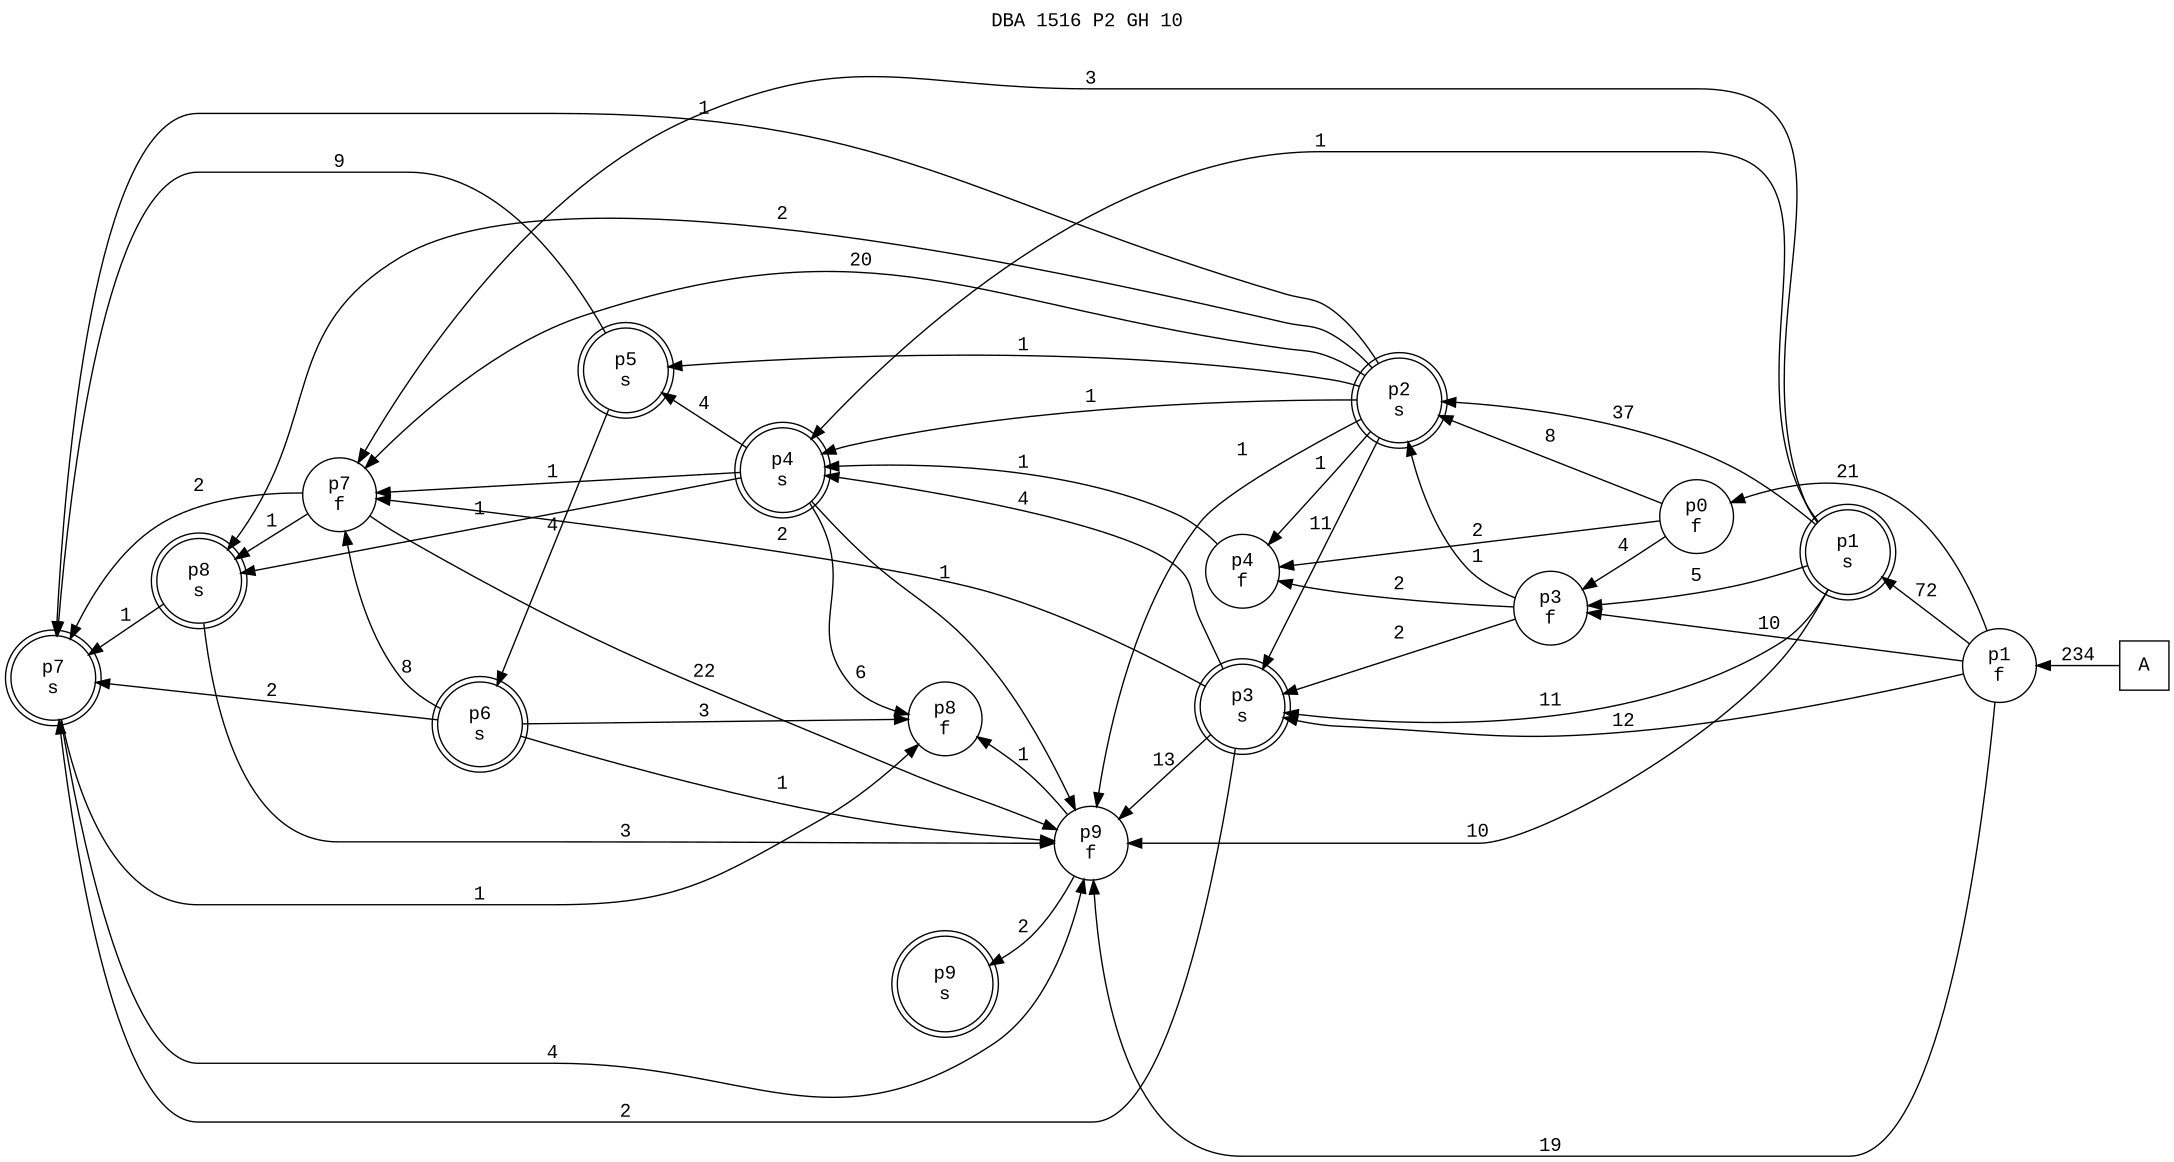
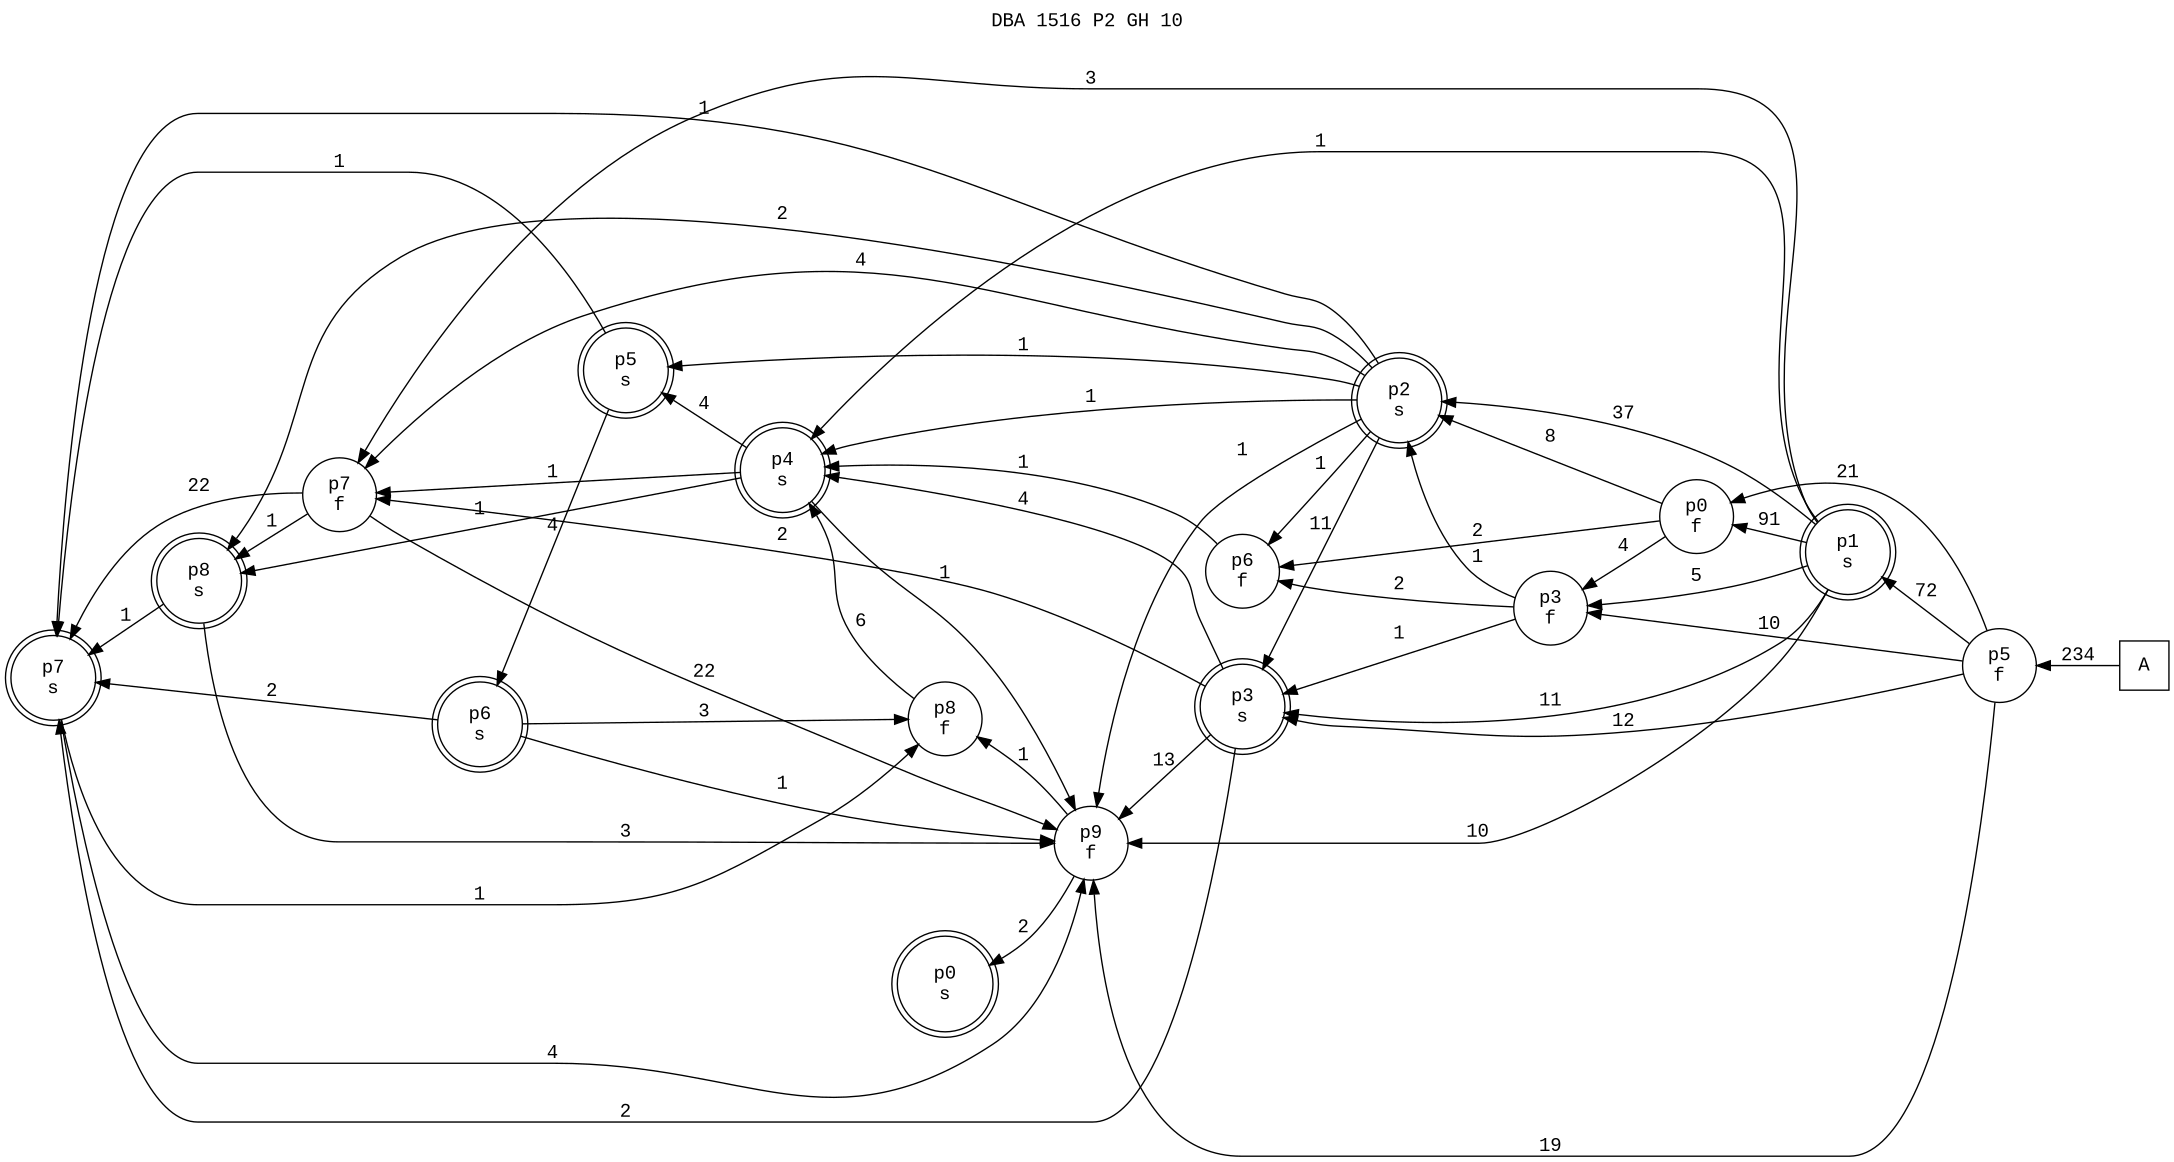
(340, 162) -> (340, 162)
(861, 260) -> (861, 260)
(199, 486) -> (199, 486)
none -> (1777, 535)
(1243, 571) -> (1243, 571)
(830, 620) -> (843, 619)
(1399, 633) -> (1399, 633)
(377, 638) -> none
(1999, 666) -> (1999, 666)
(945, 984) -> (945, 984)
